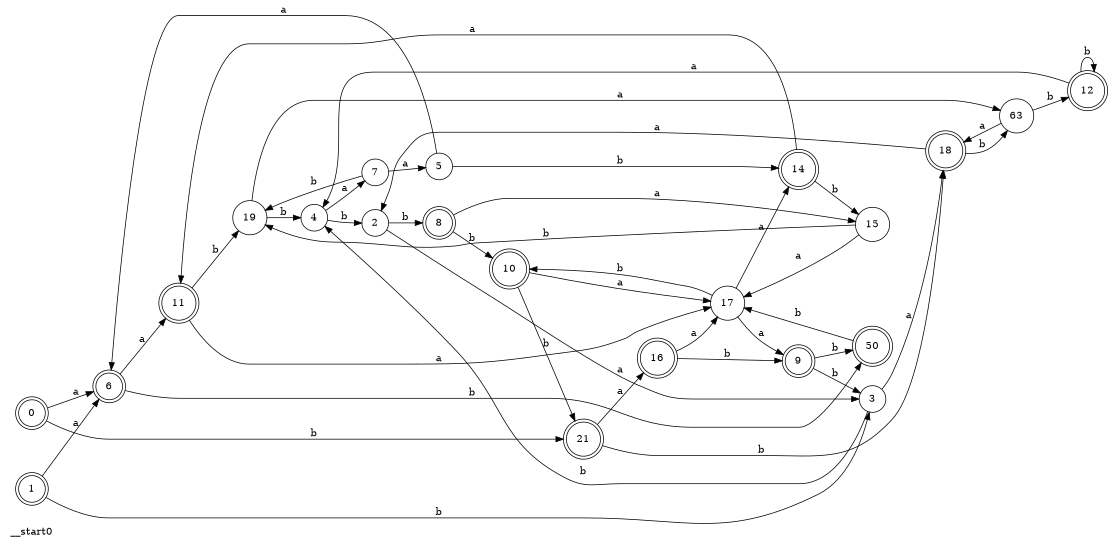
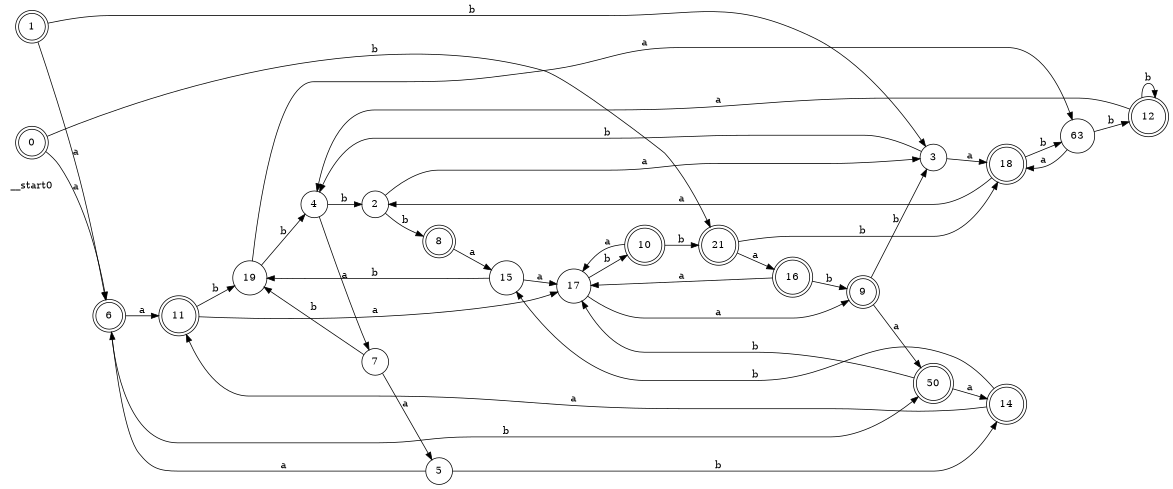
(465, 240) -> none
(761, 241) -> (966, 393)
(836, 348) -> (896, 327)
